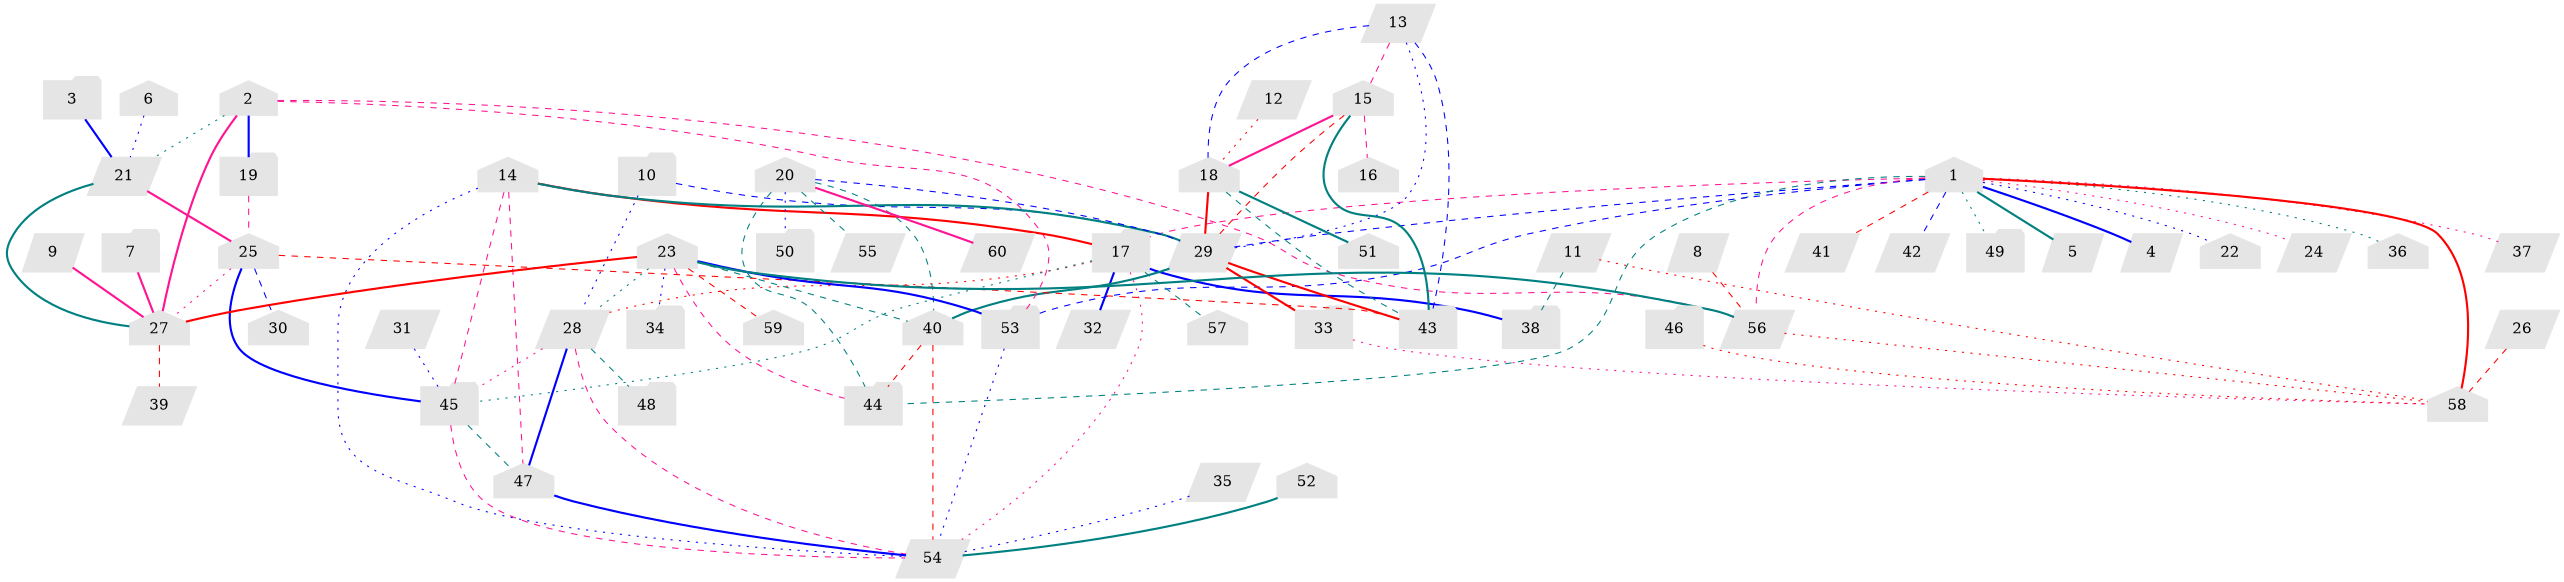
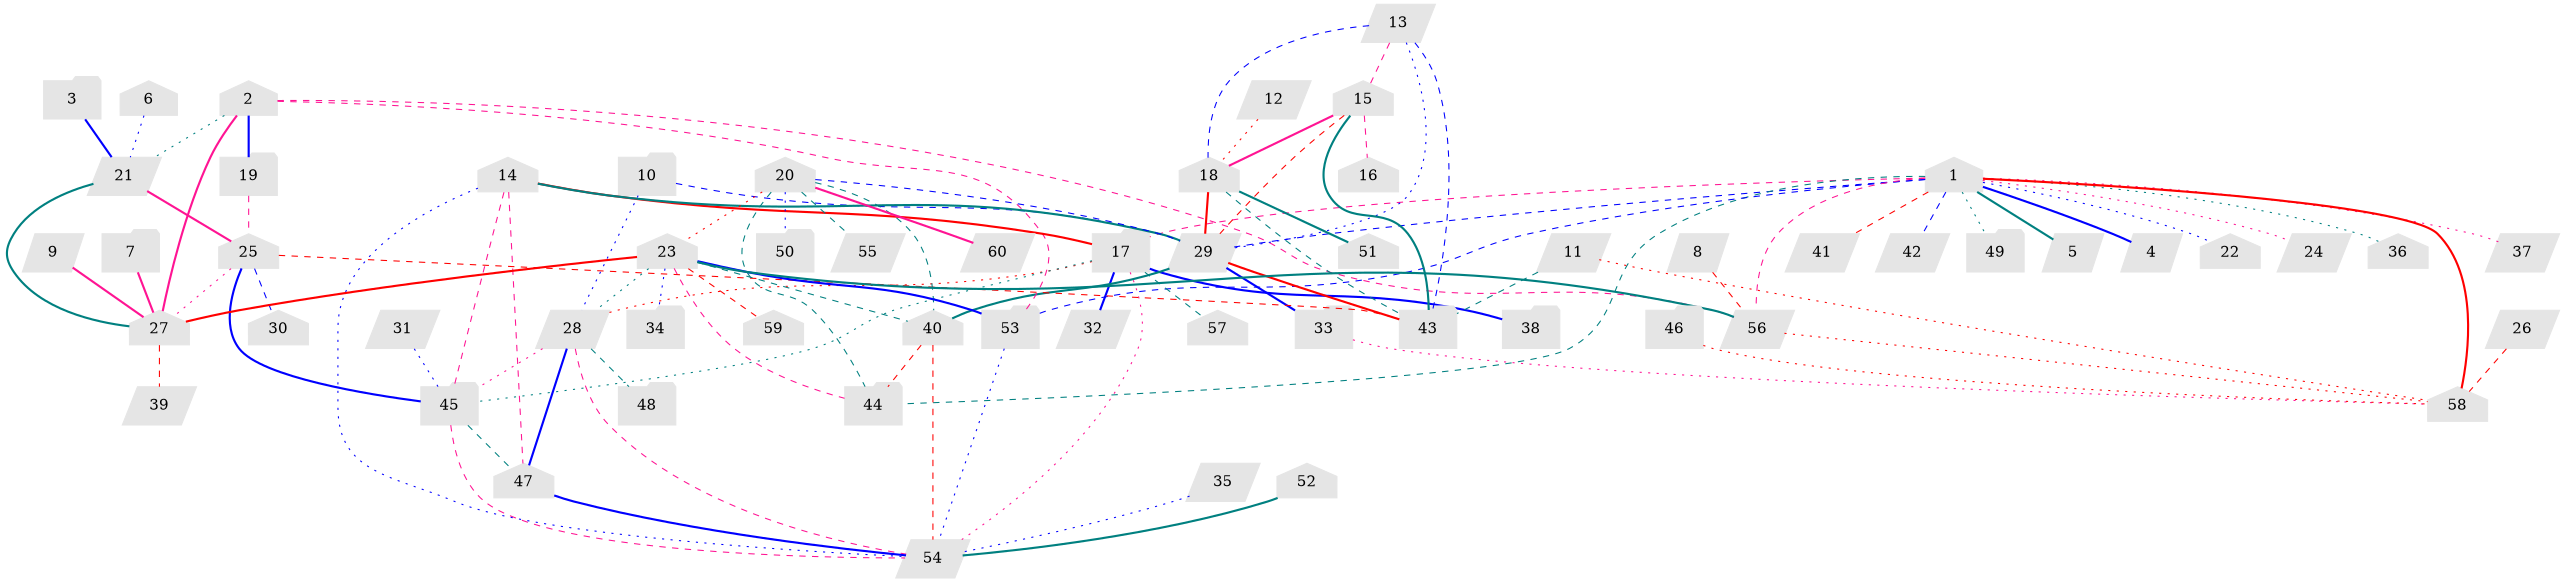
none -> (723, 216)
(1261, 289) -> (1261, 289)
(1547, 300) -> (1510, 287)
